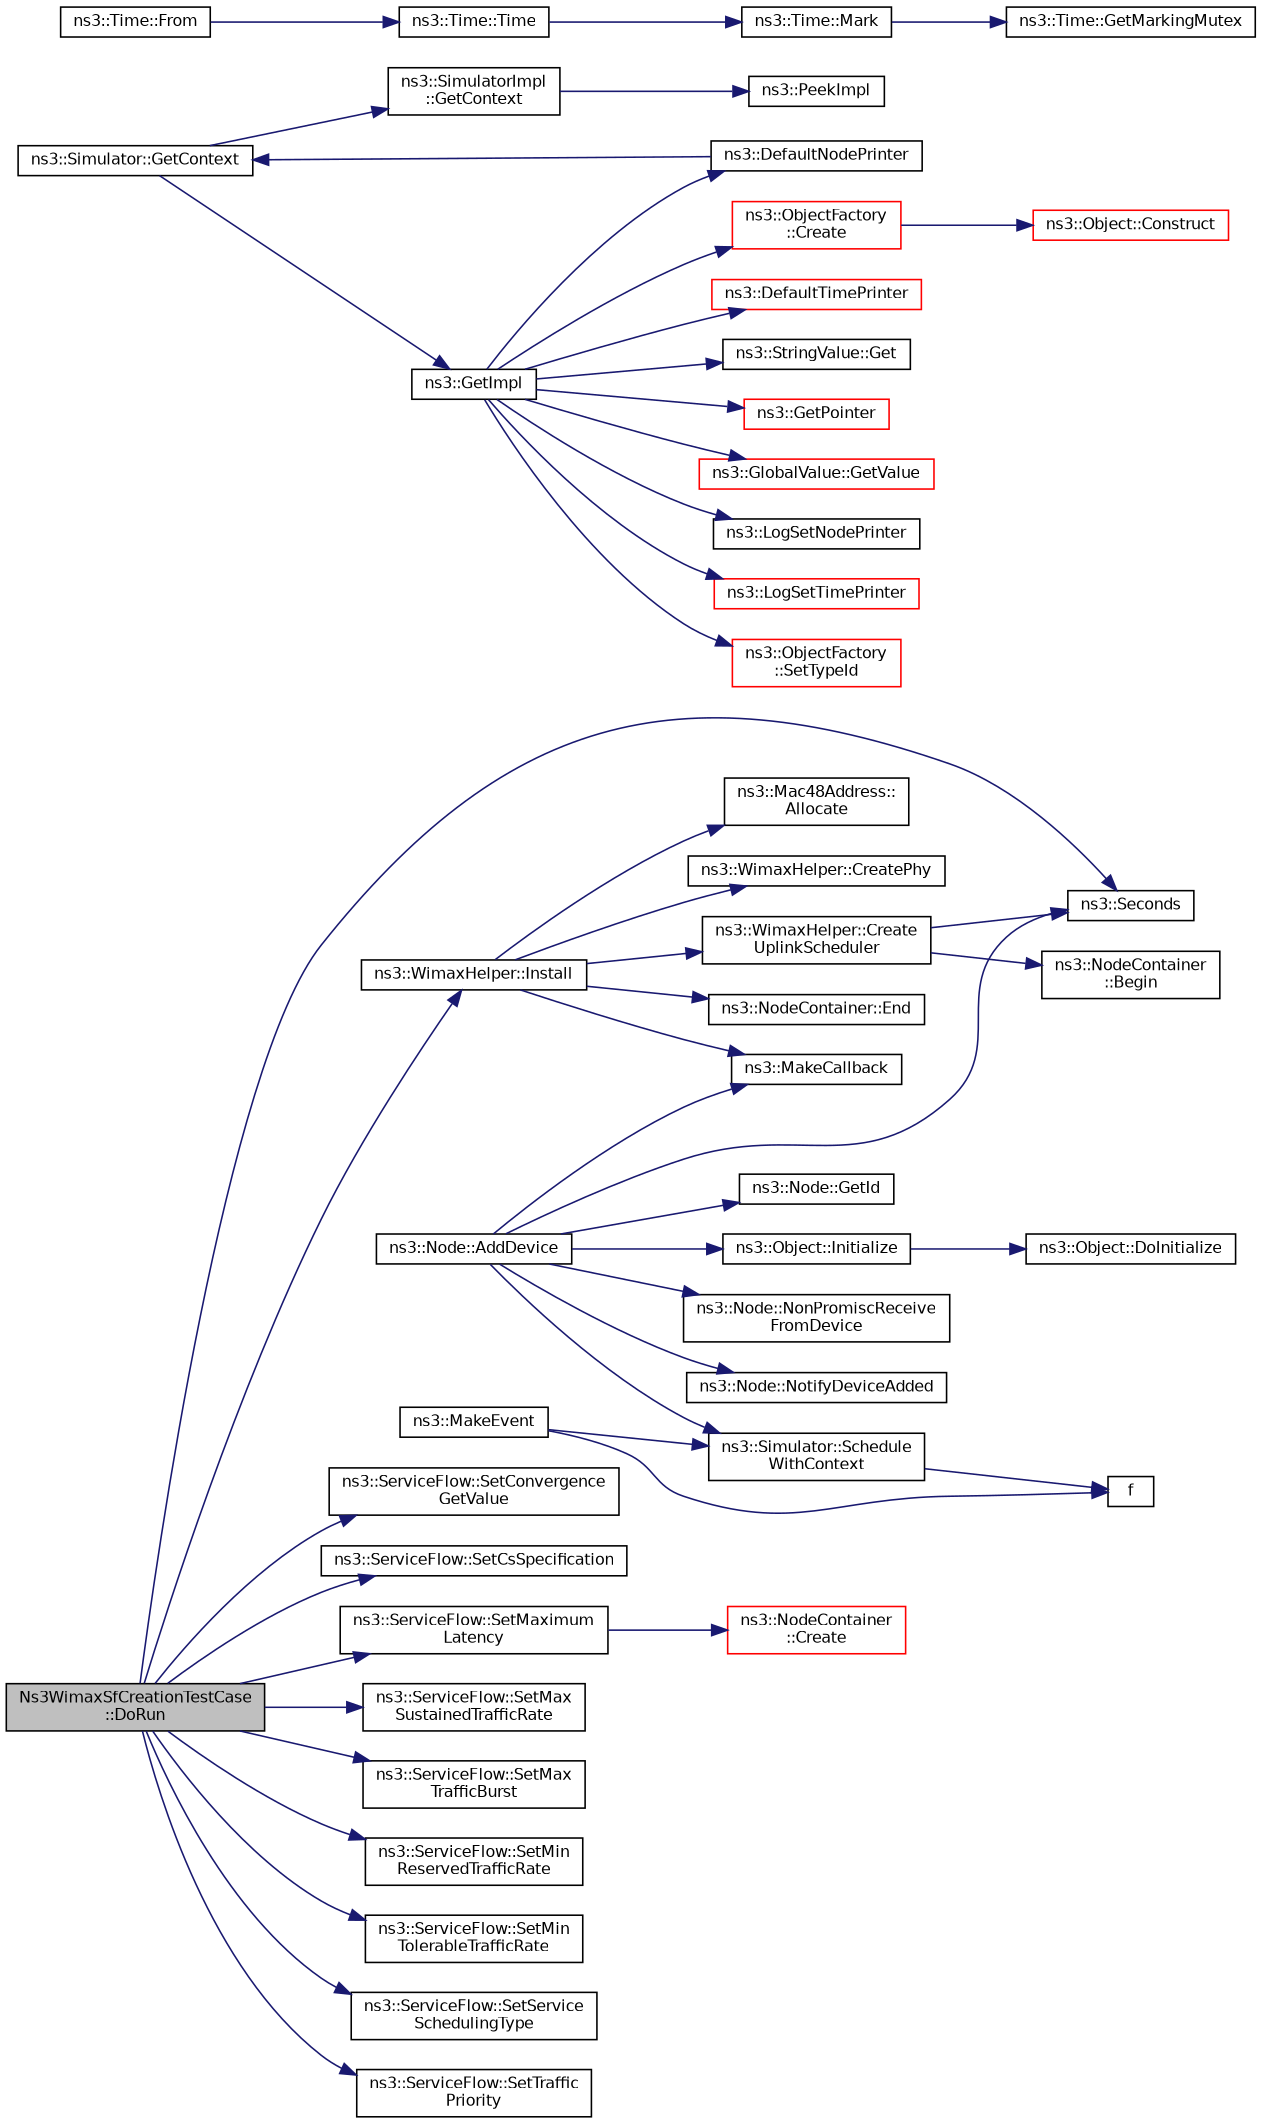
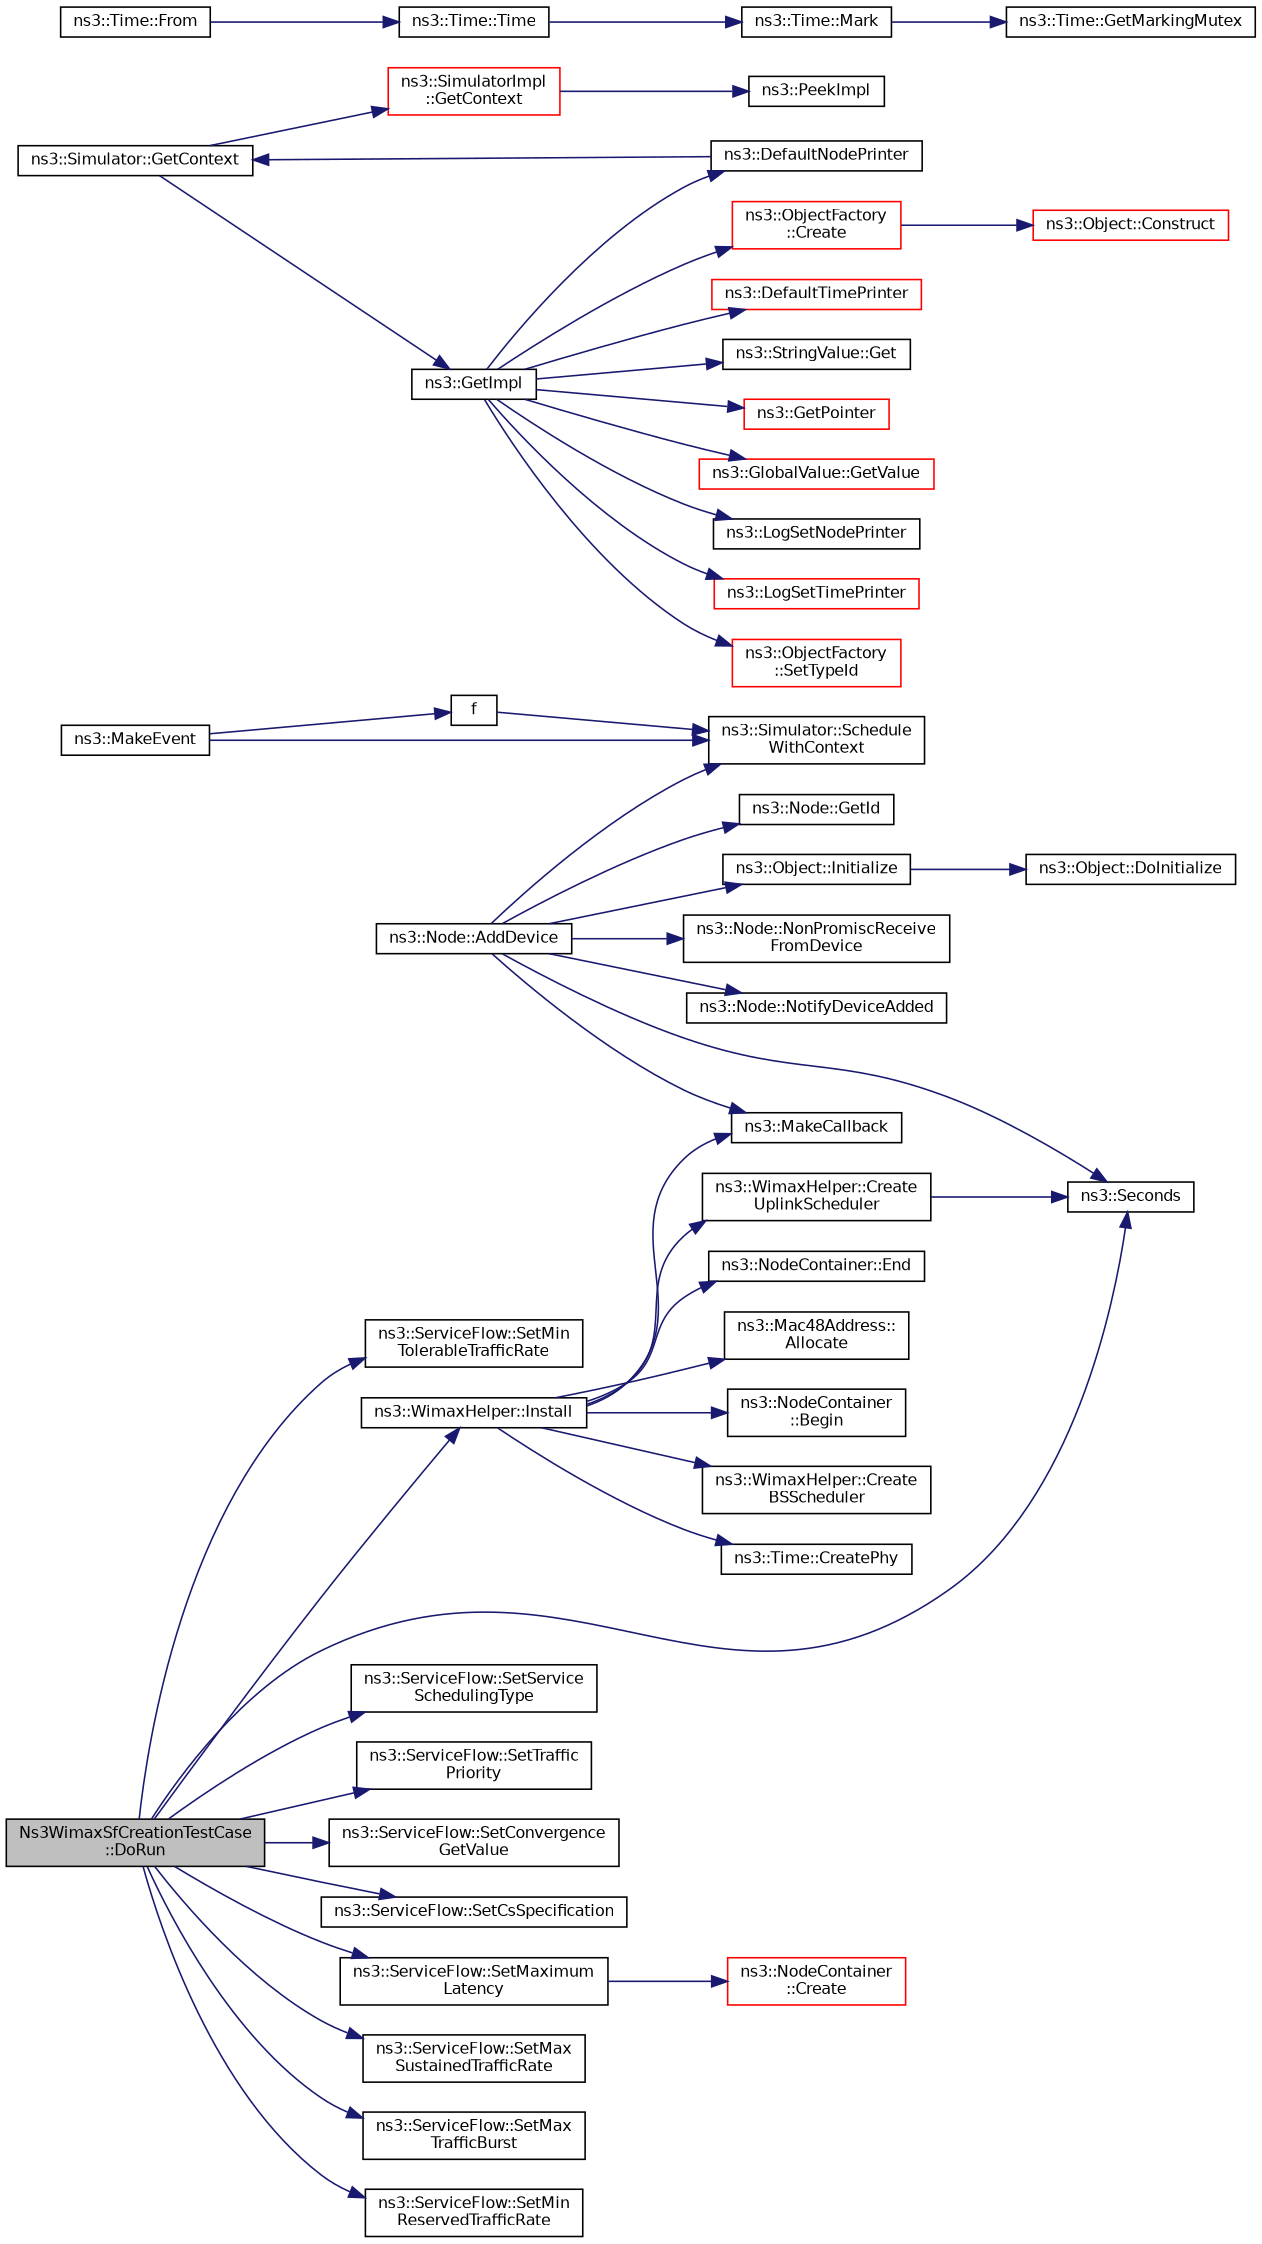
(474, 91) -> (474, 91)
(817, 871) -> (817, 1559)
(978, 958) -> (649, 1413)
(1008, 1478) -> (595, 721)
none -> (817, 1490)
